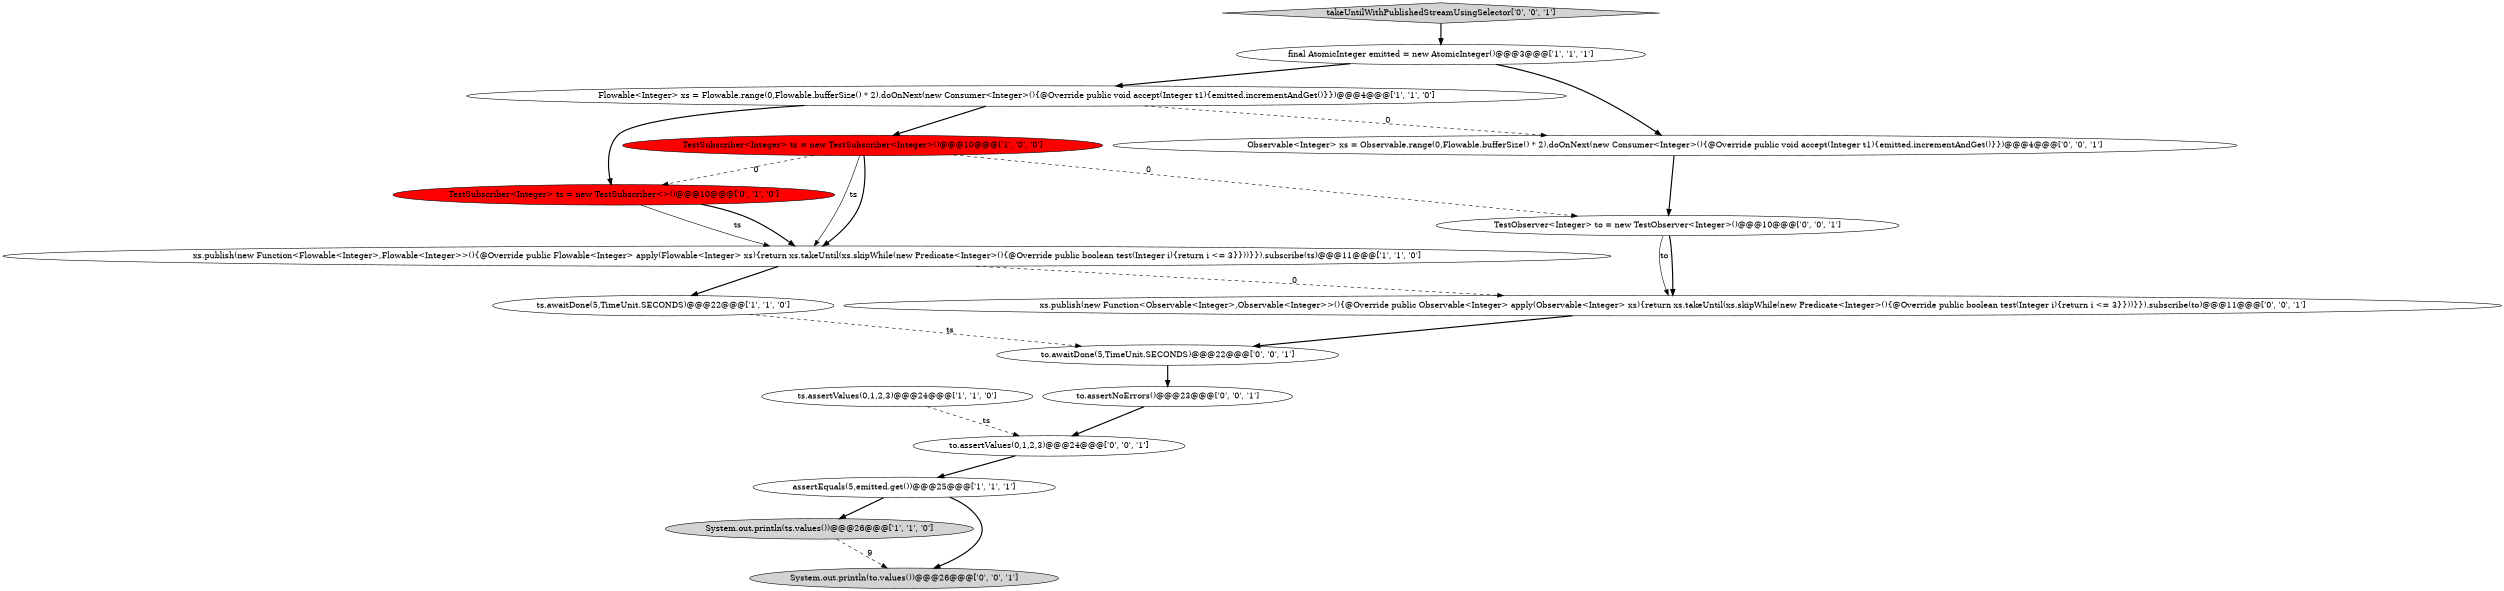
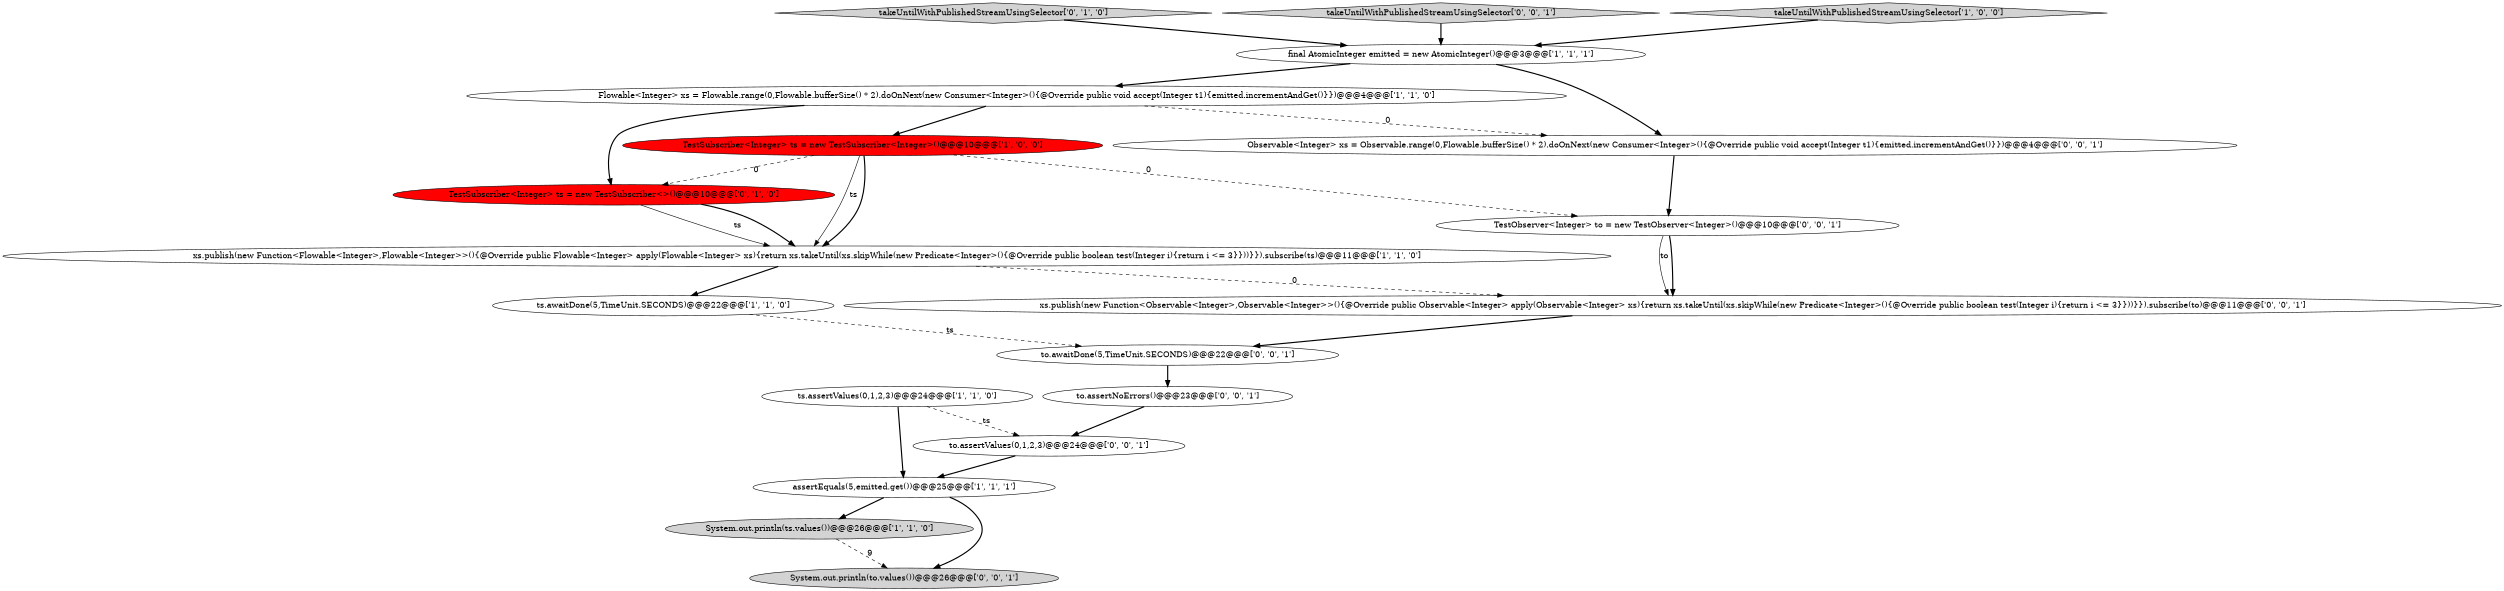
none -> (993, 13)
none -> (1889, 13)
none -> (900, 439)
